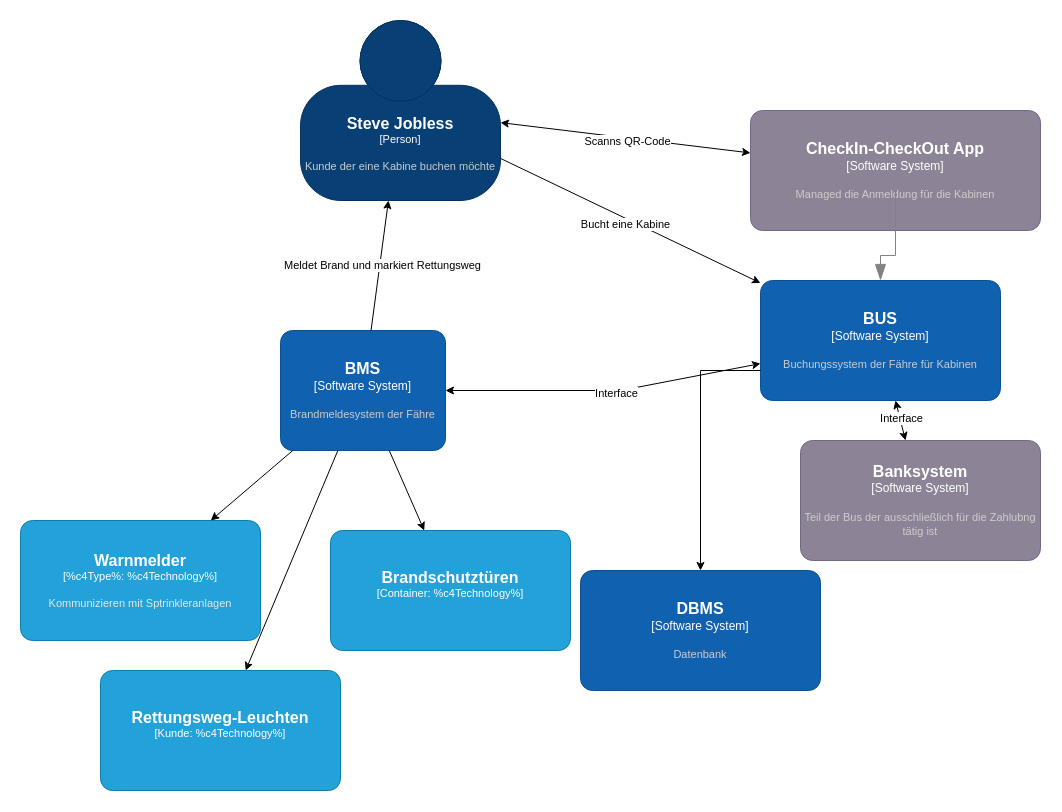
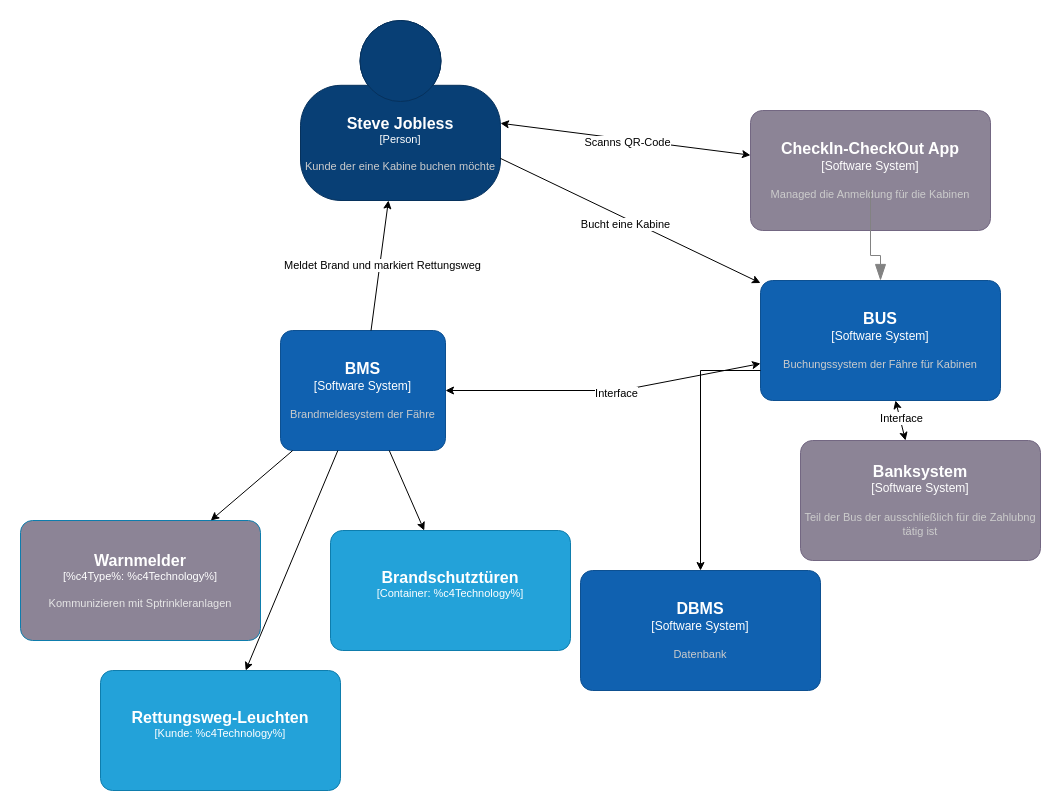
(896, 171) -> (871, 171)
(141, 581) -> (141, 581)
